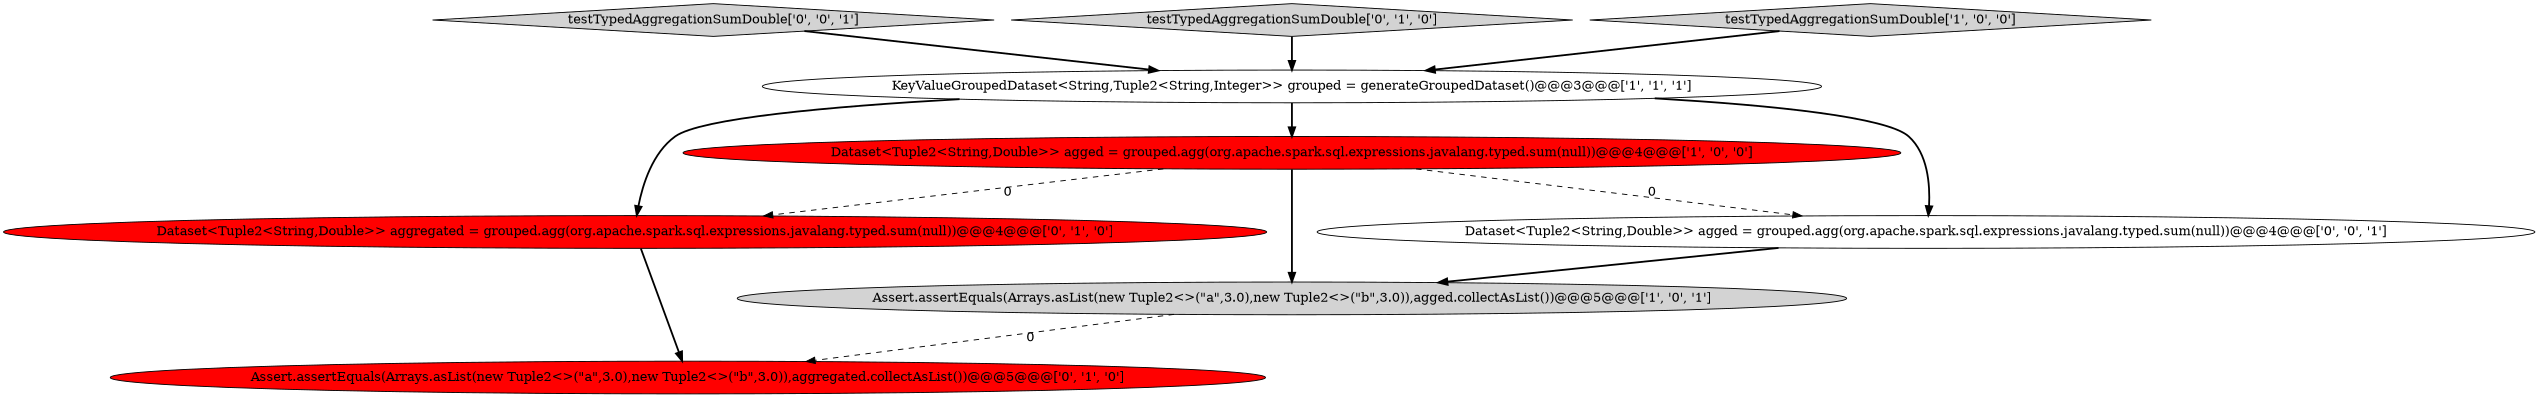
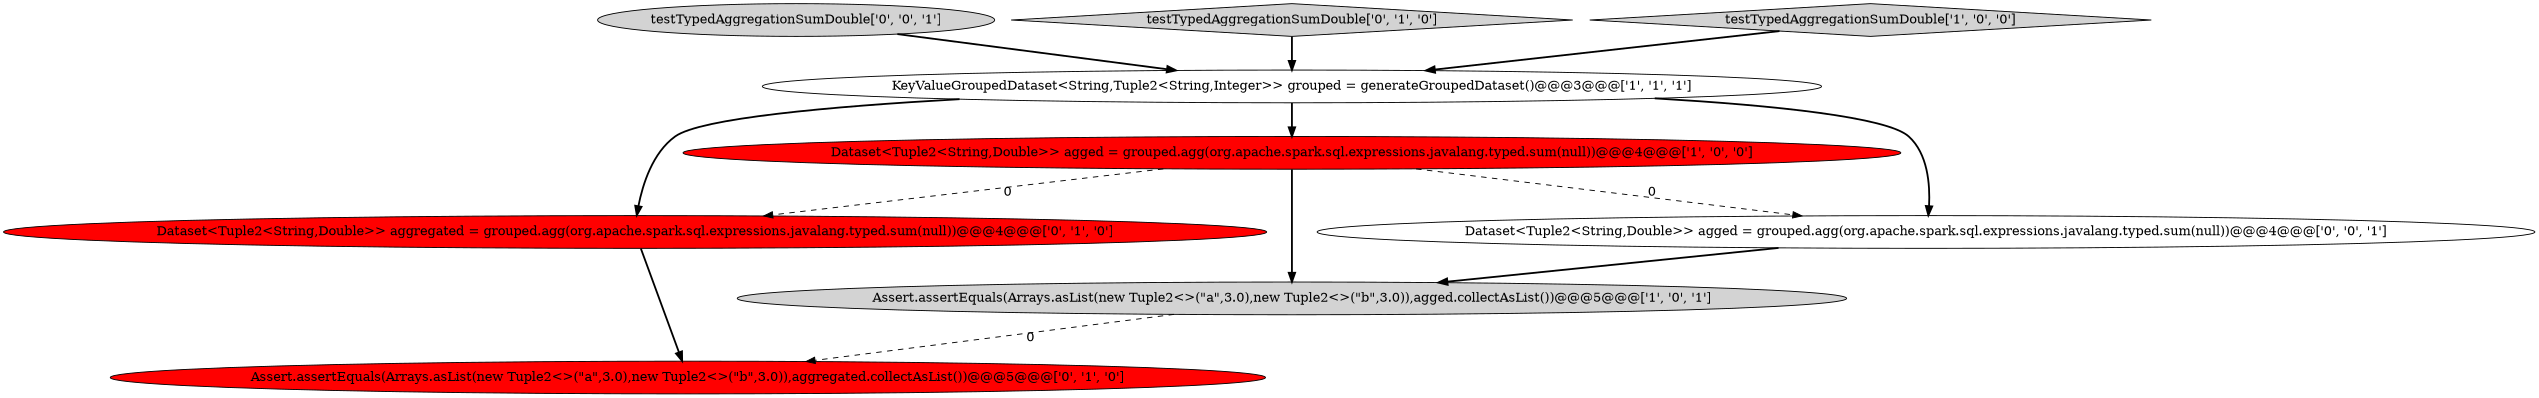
(713, 20) -> (796, 20)
